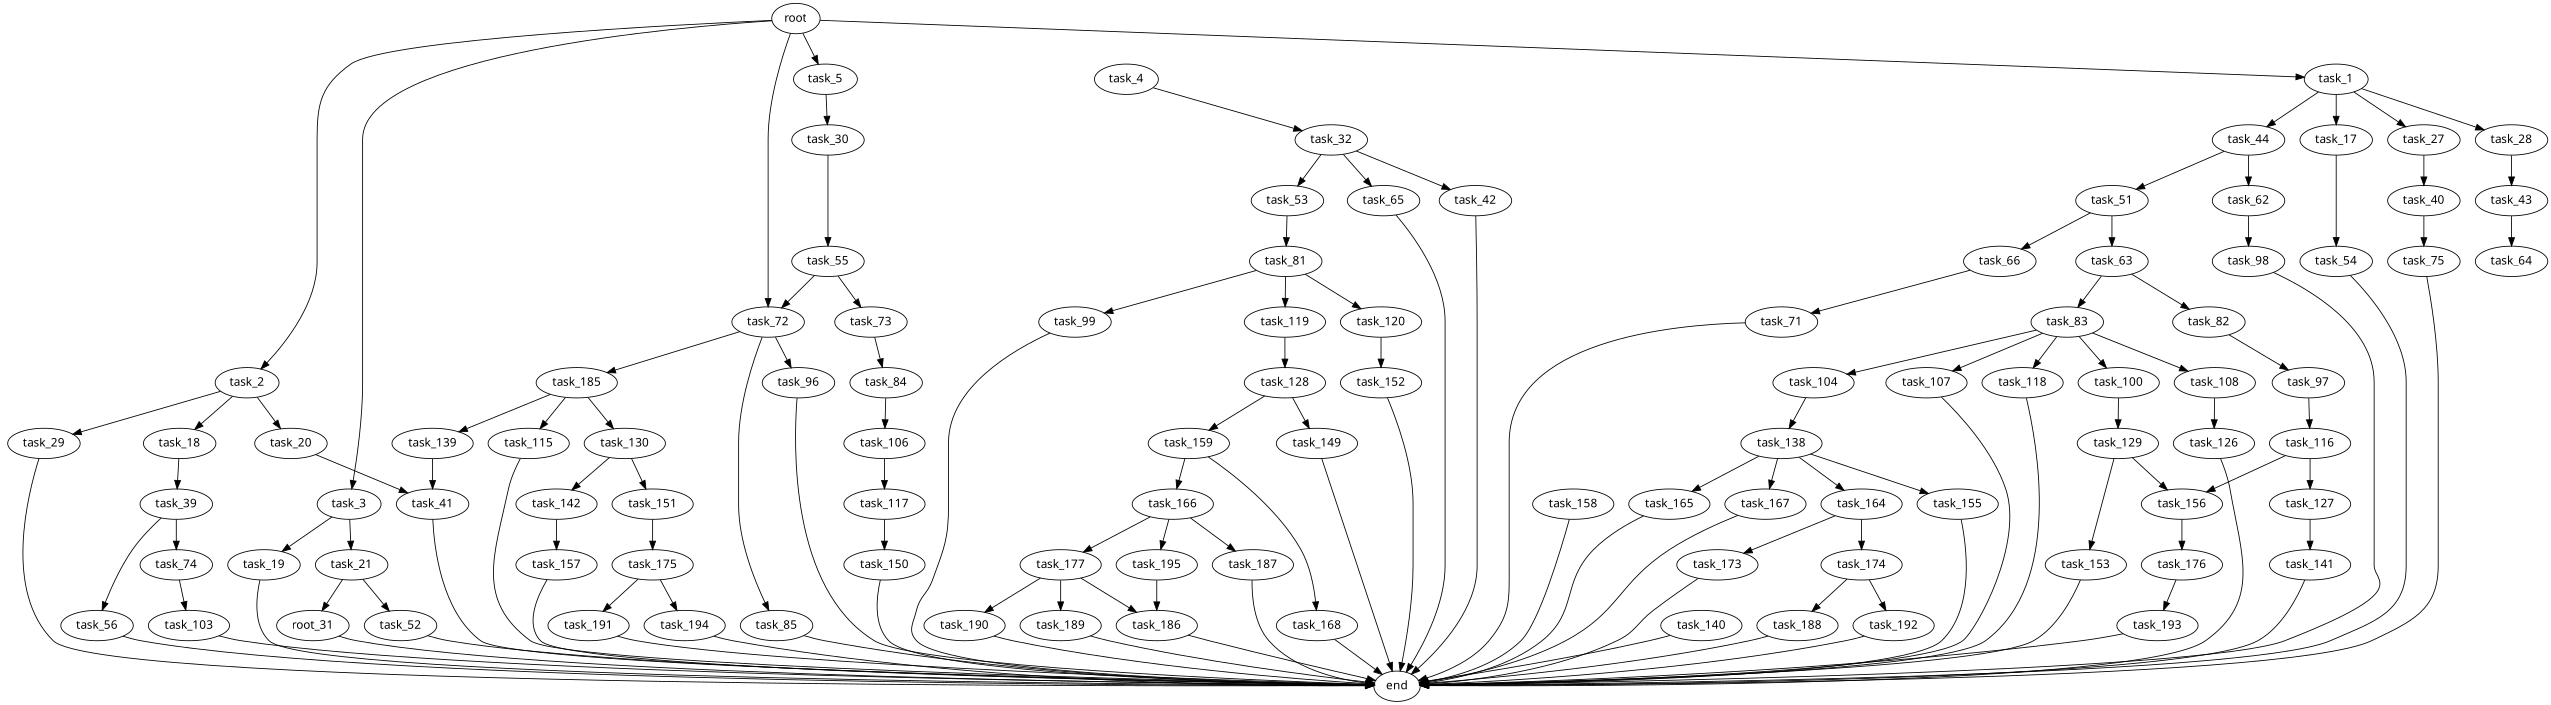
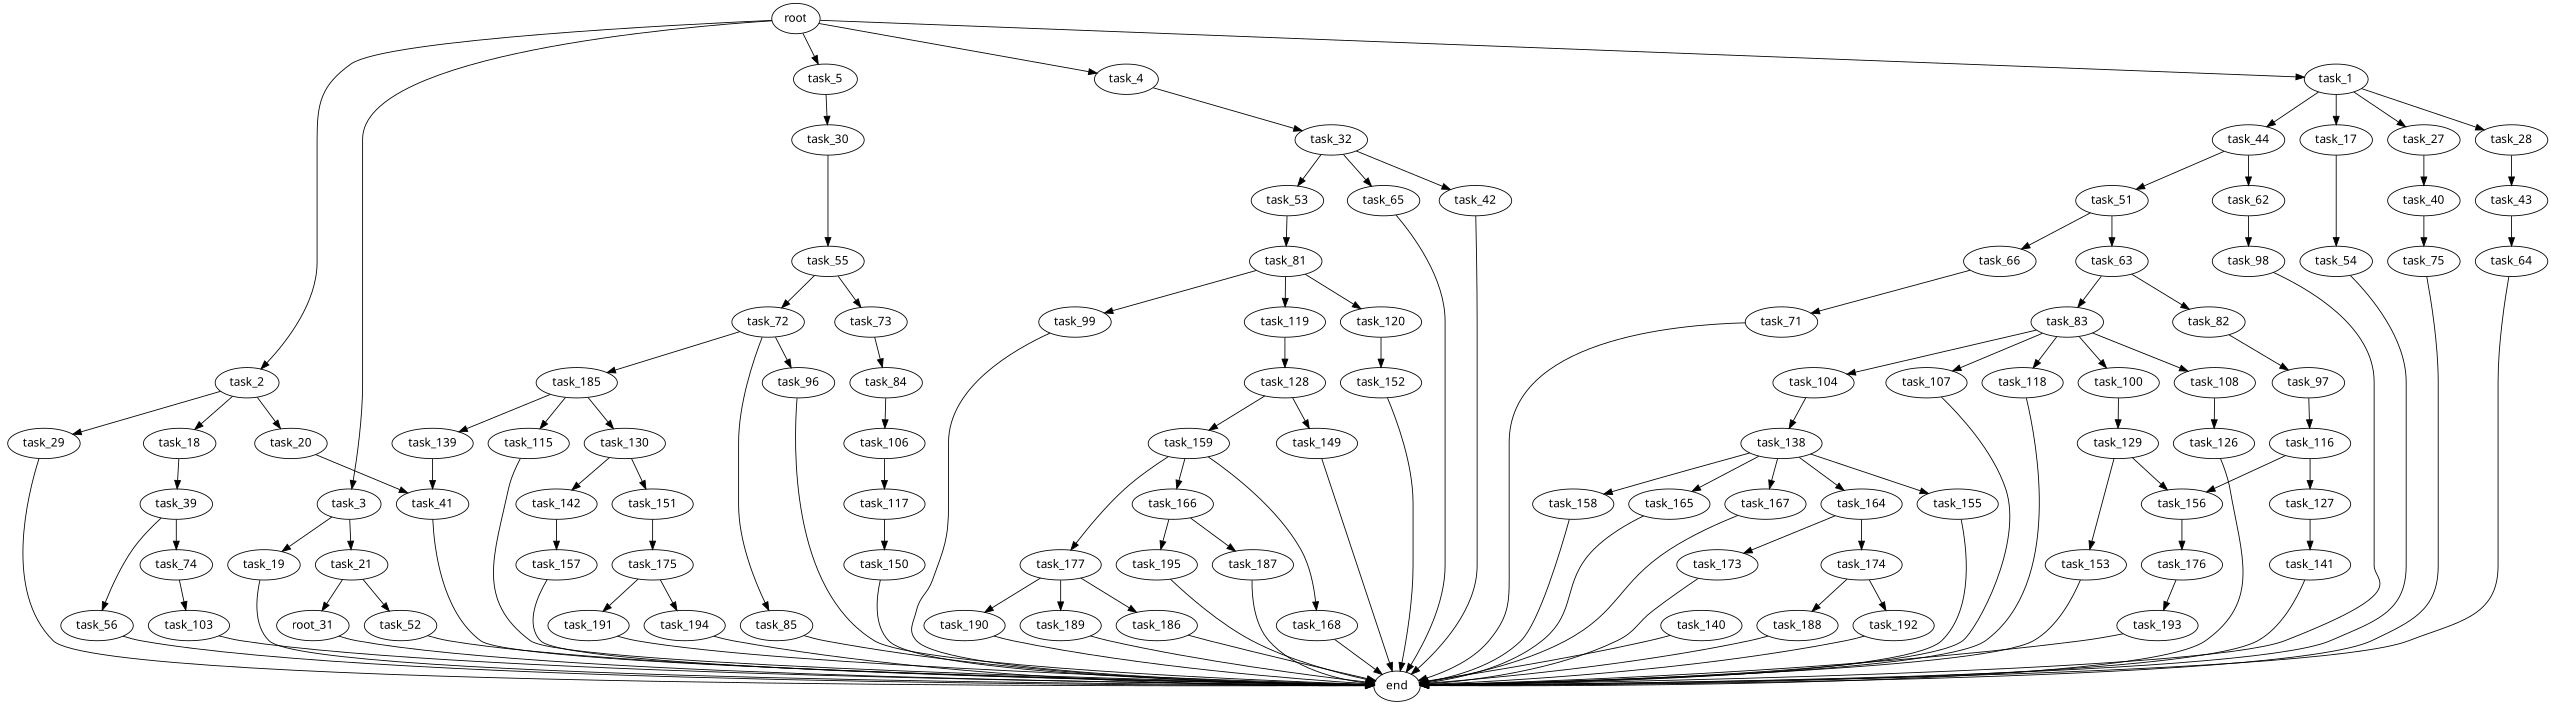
(768, 165) -> (954, 48)
none -> (1681, 472)
(1121, 532) -> (1118, 495)
(1157, 591) -> (1261, 645)
none -> (2372, 648)
